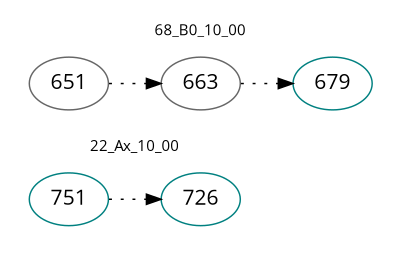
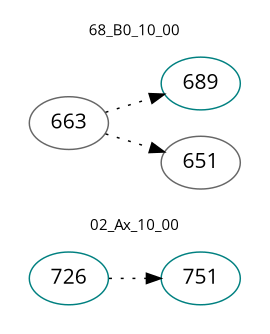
(128, 84) -> (128, 141)
(333, 84) -> (201, 84)
(135, 147) -> (135, 226)
(128, 199) -> (128, 278)
